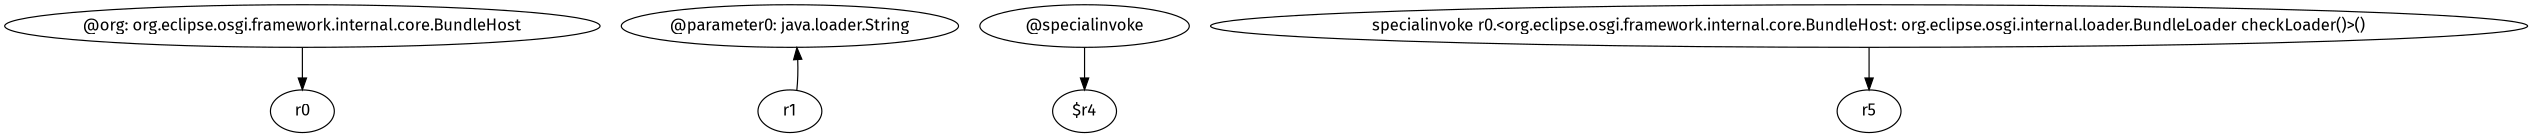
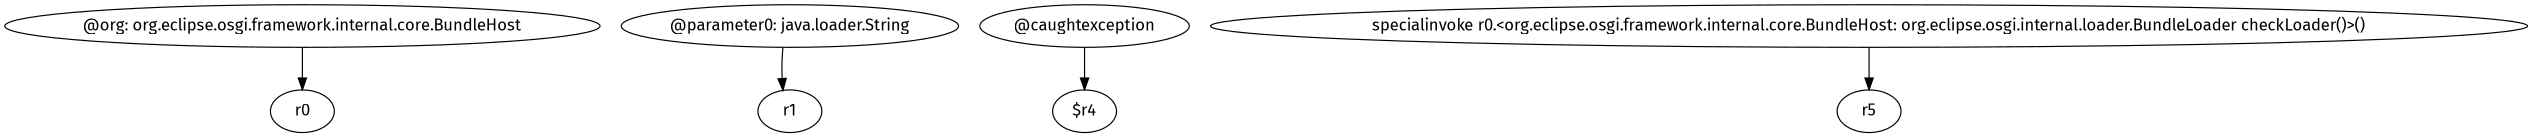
(1085, 26) -> (1085, 26)
(798, 75) -> (782, 63)
